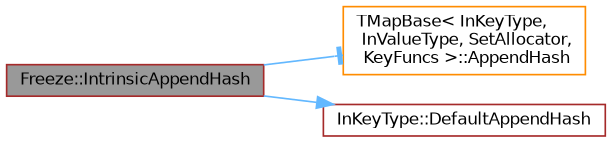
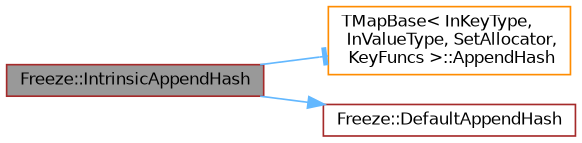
(464, 120) -> (449, 120)
